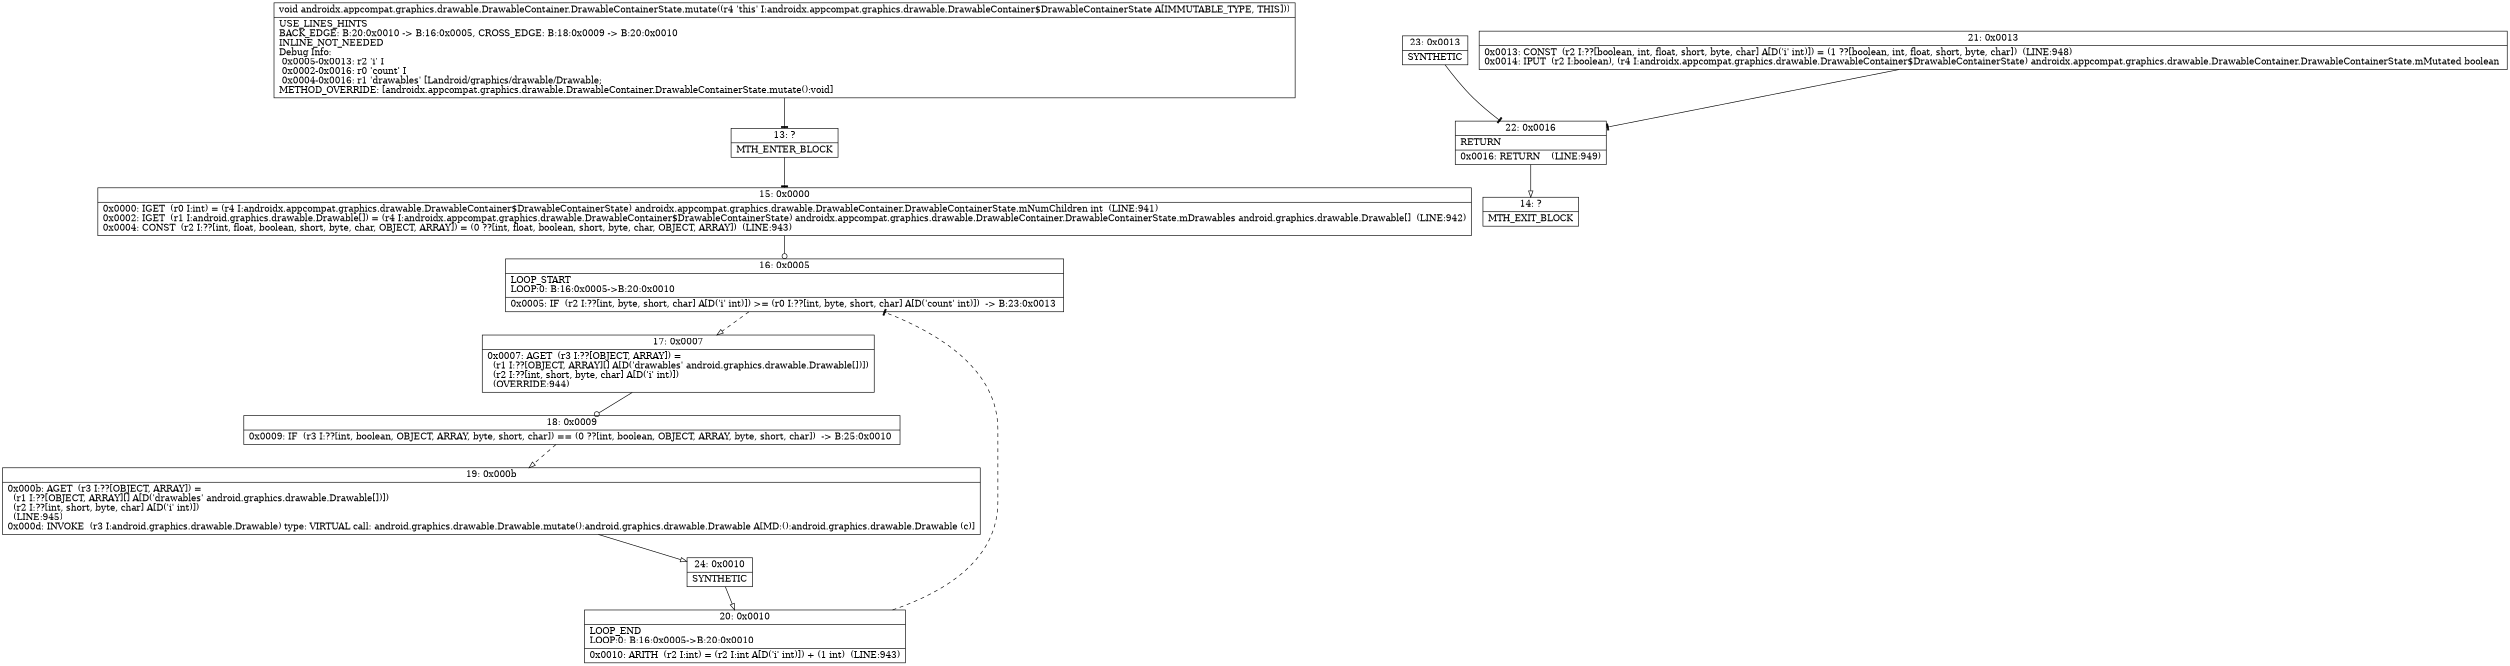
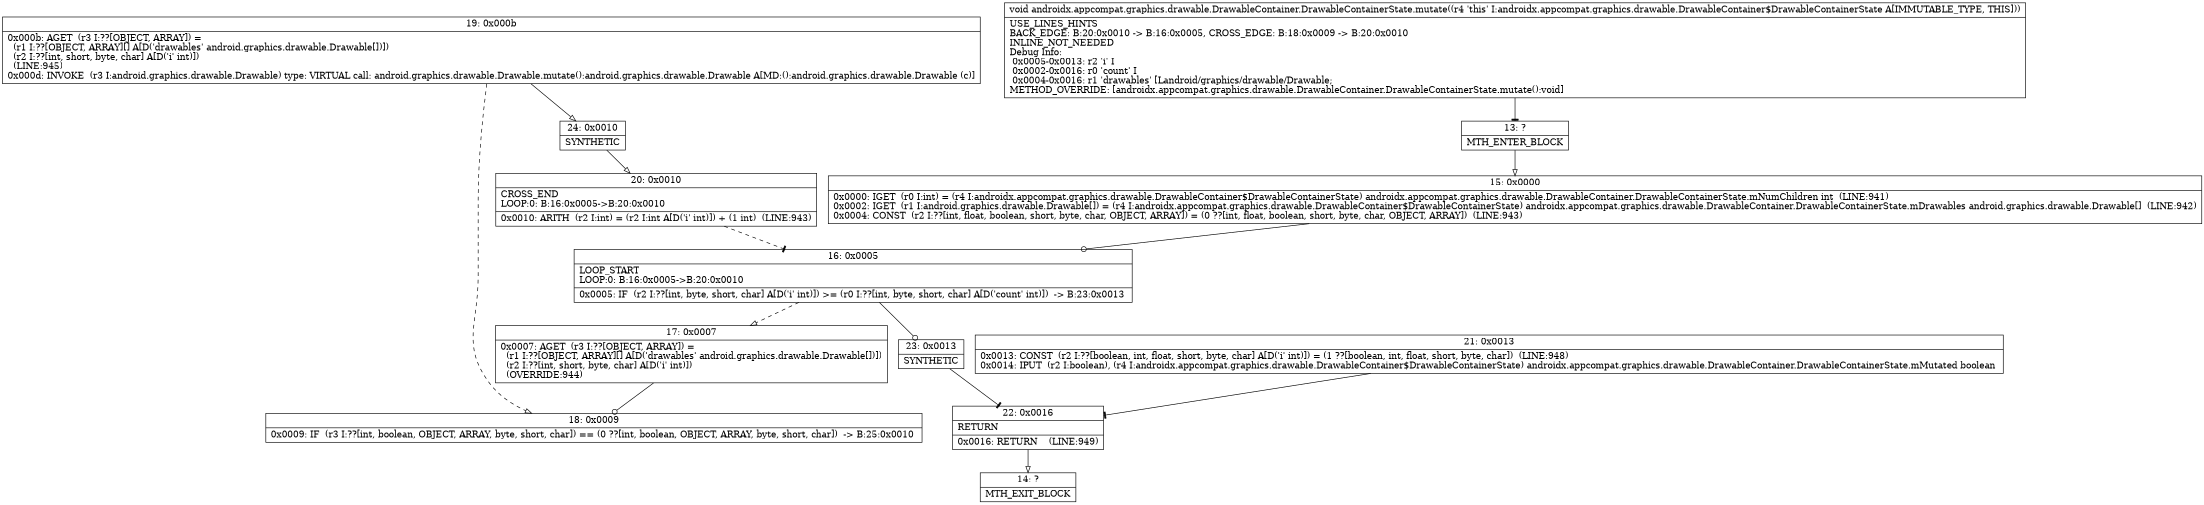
(785, 171) -> (1515, 160)
none -> (896, 319)
(545, 454) -> (478, 258)
(615, 631) -> (530, 195)
